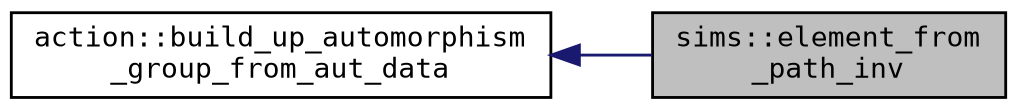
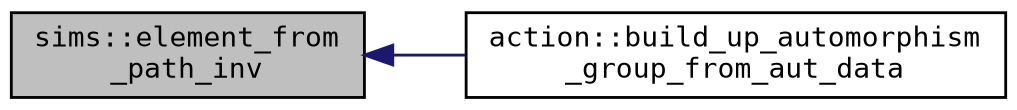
(616, 55) -> (429, 55)
